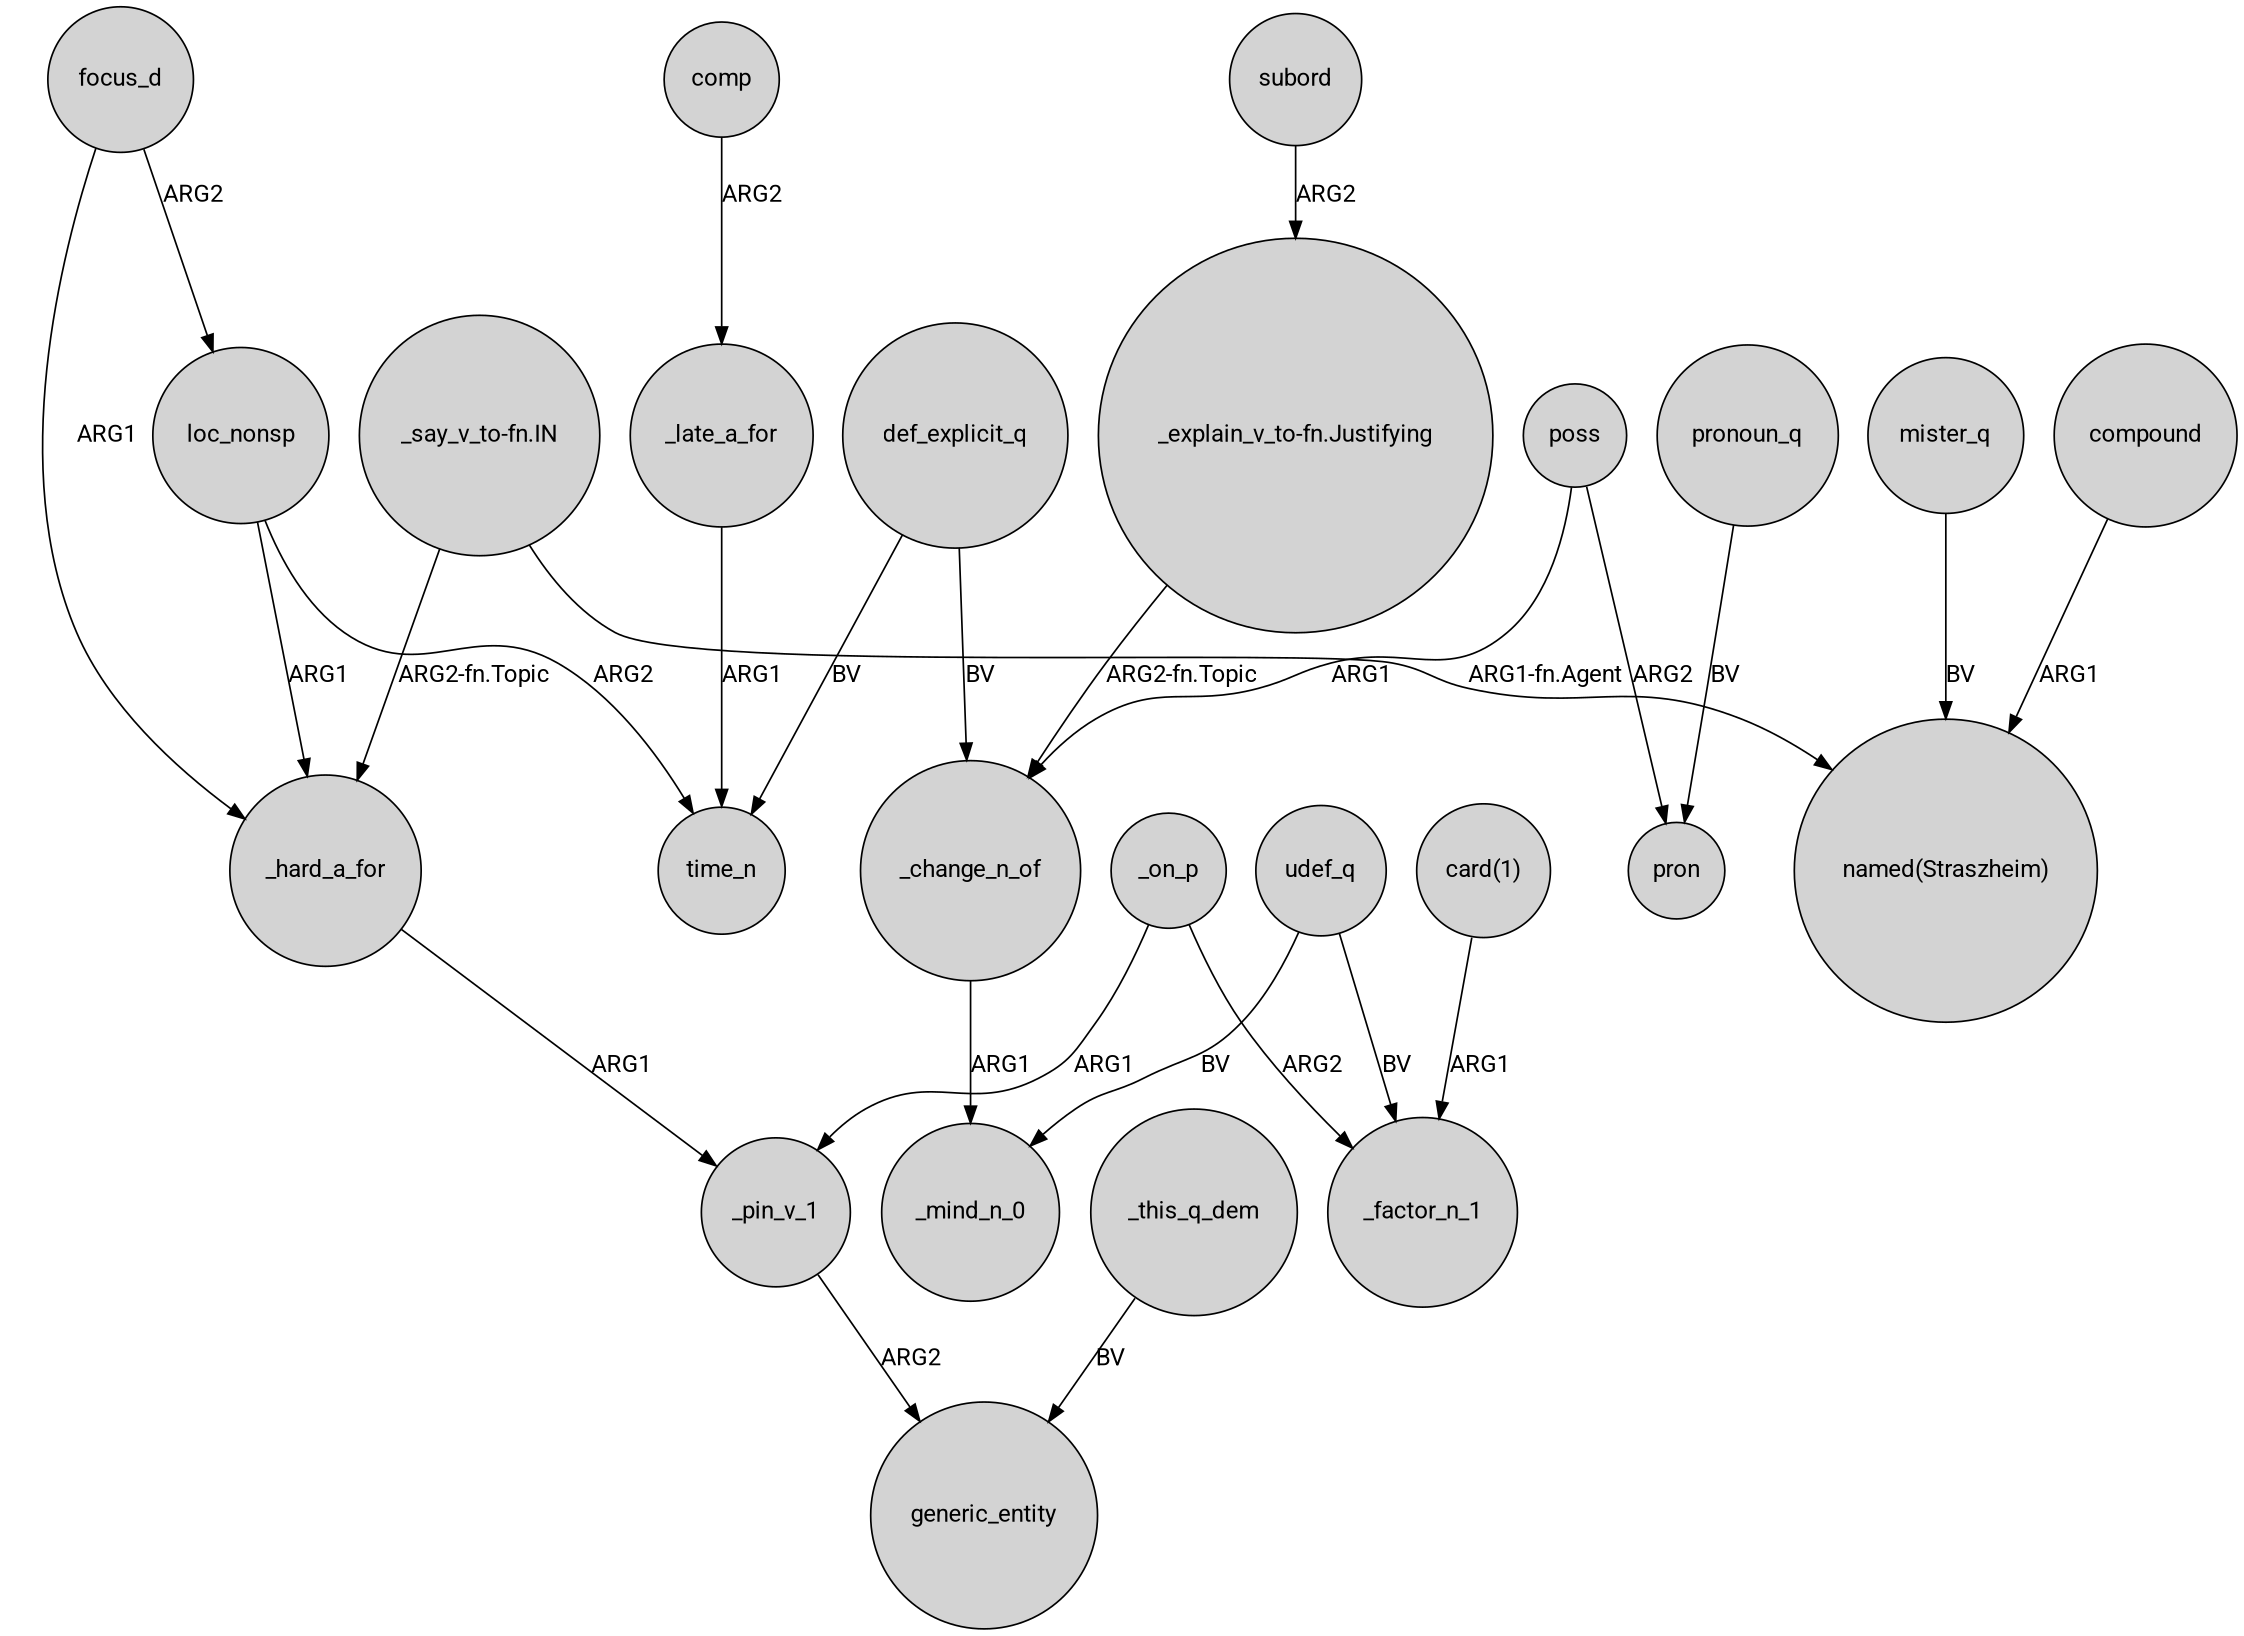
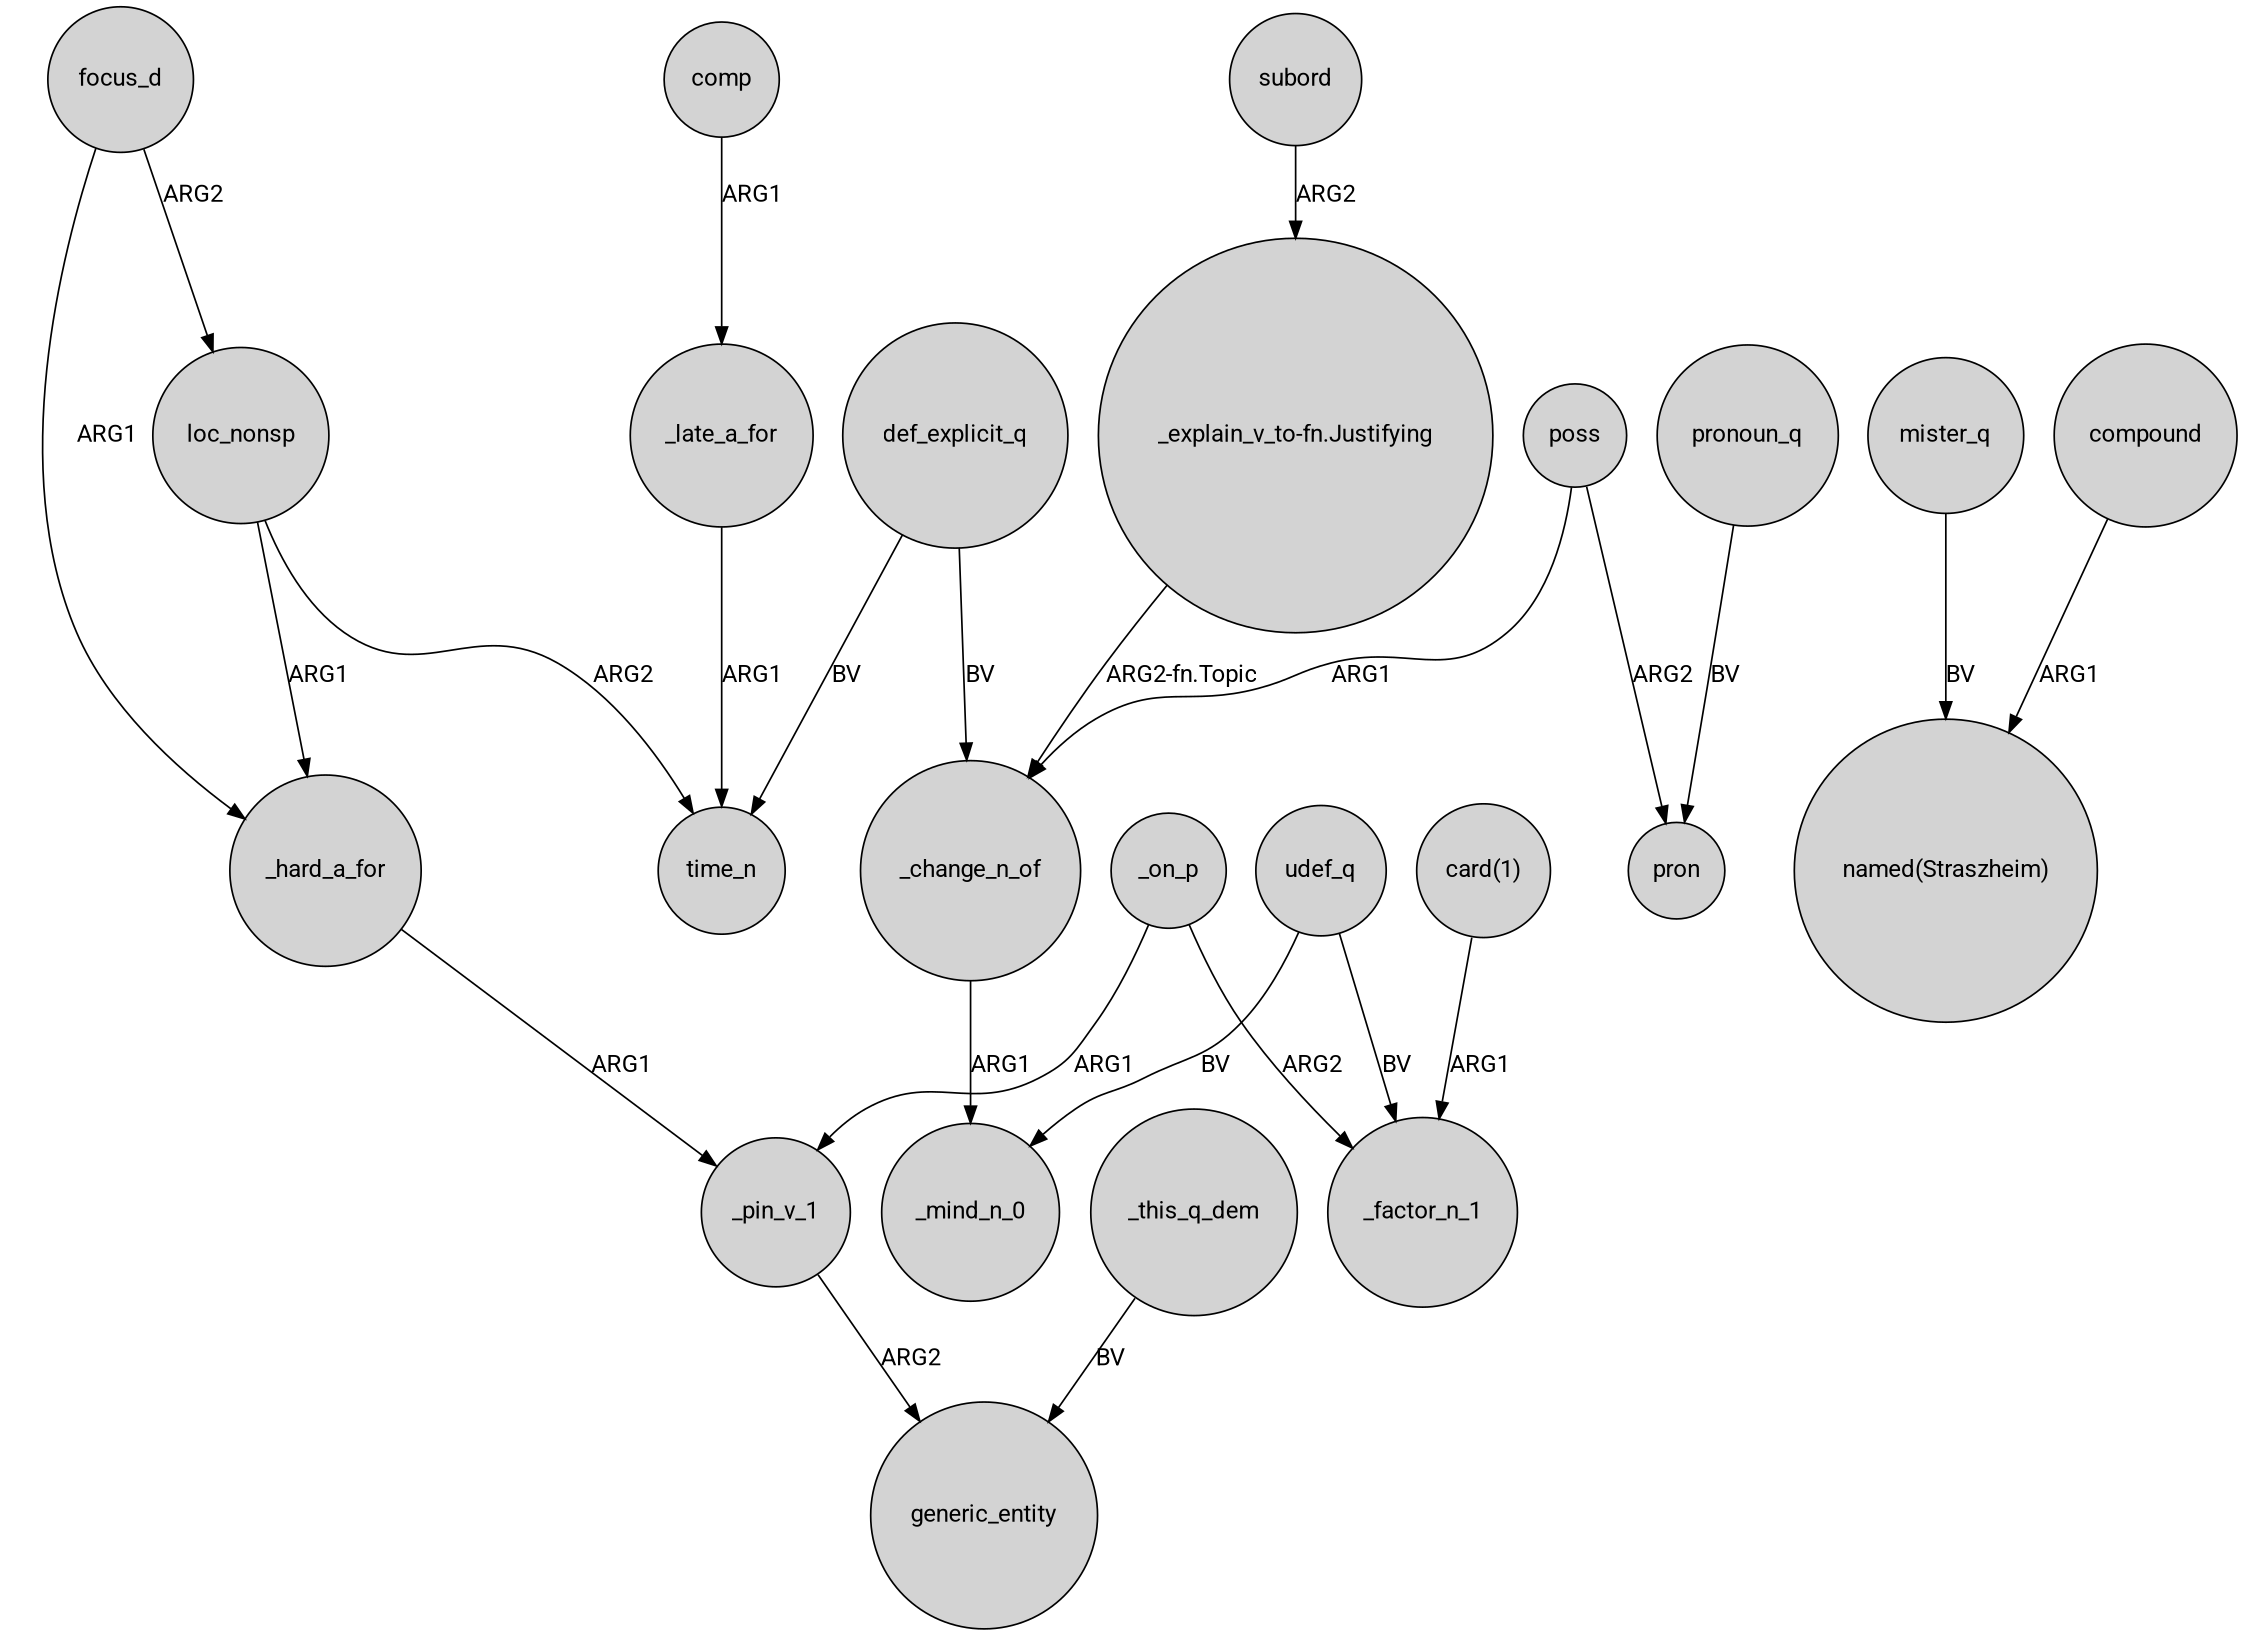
(752, 195) -> (752, 195)
(480, 436) -> none
